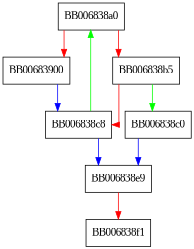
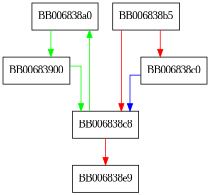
(64, 40) -> (51, 40)
(119, 40) -> none
(58, 94) -> (81, 79)
(152, 94) -> (160, 40)
(98, 148) -> (106, 148)
(138, 148) -> (130, 84)
(118, 233) -> none
